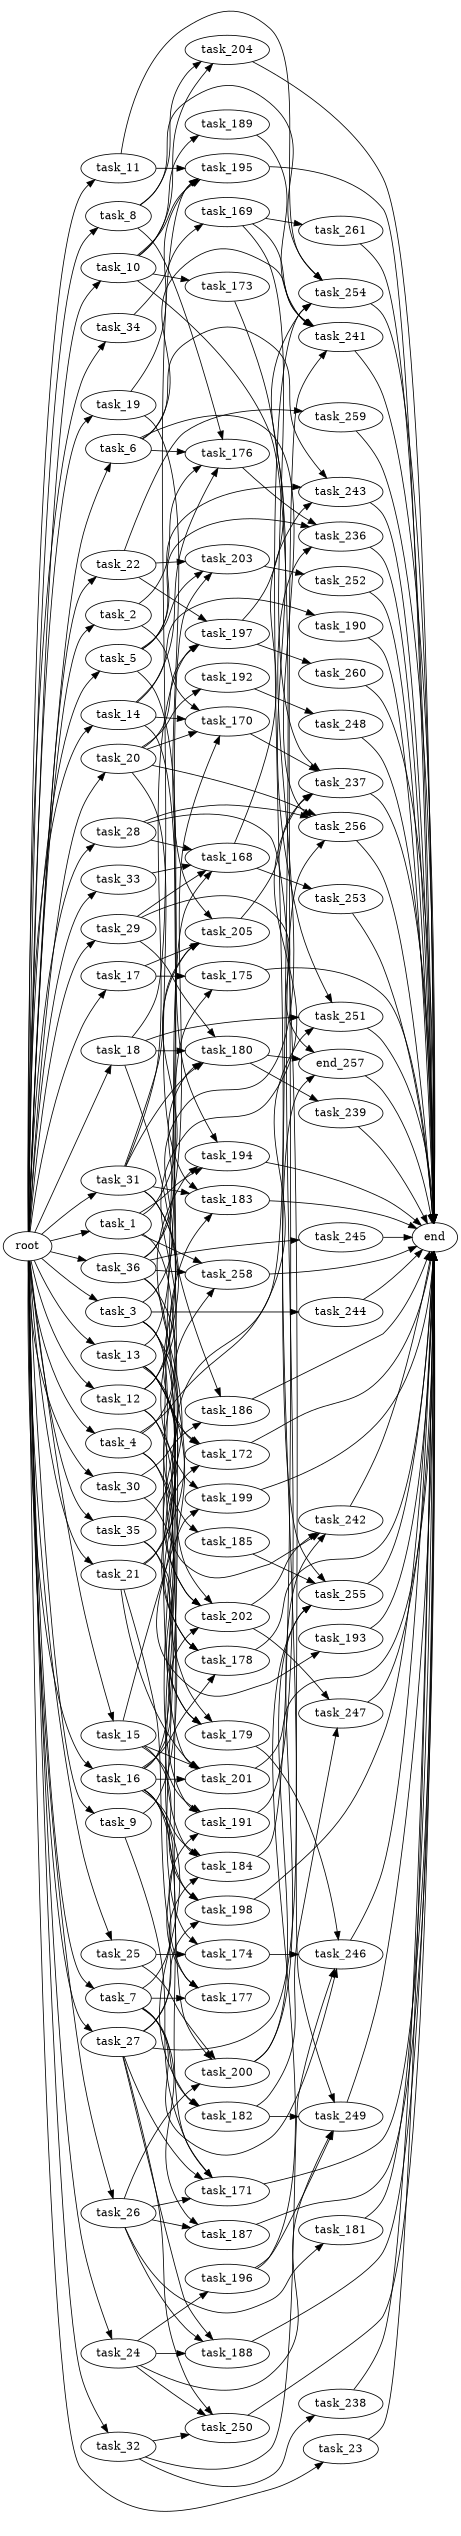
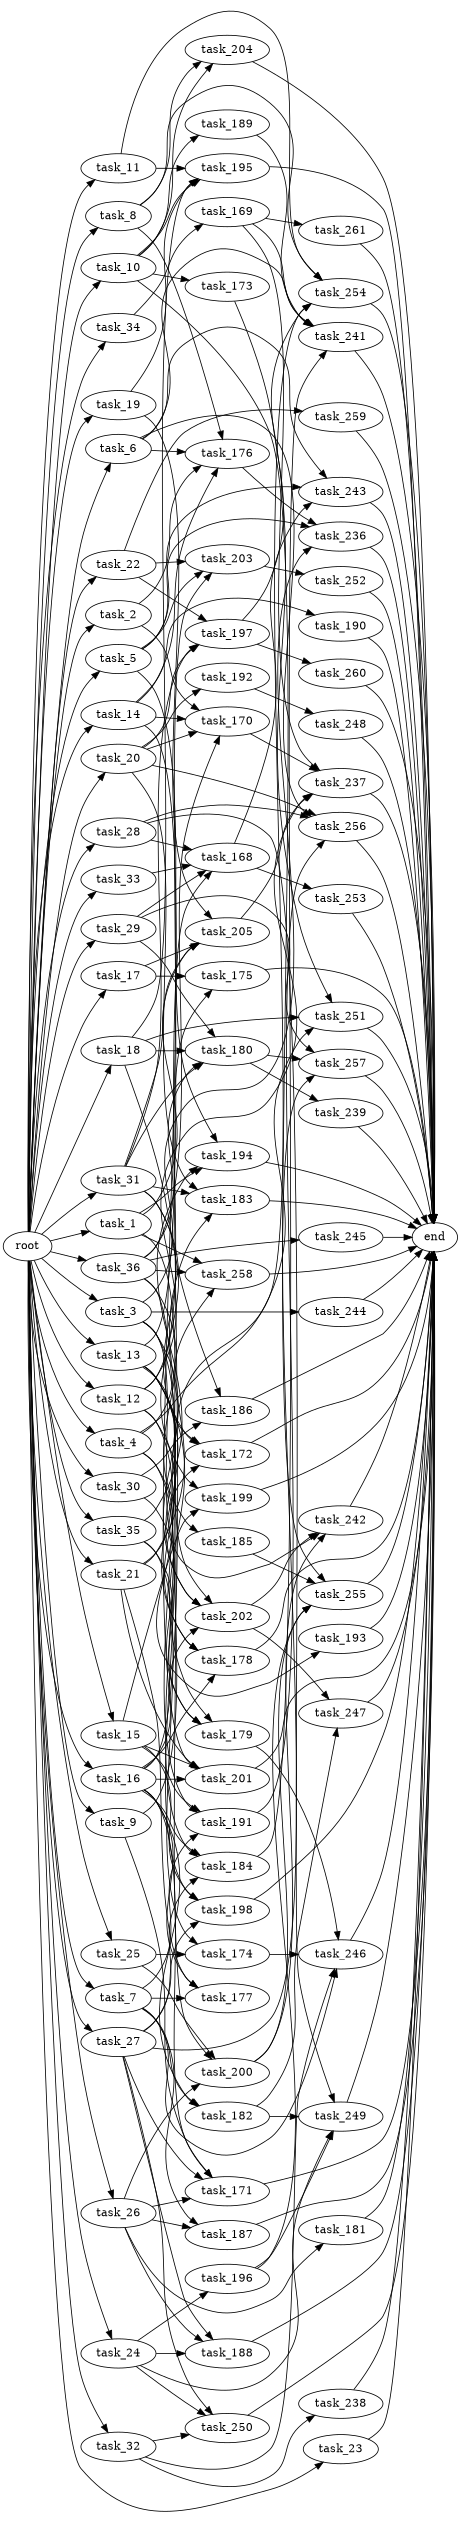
(341, 1064) -> (341, 1064)
